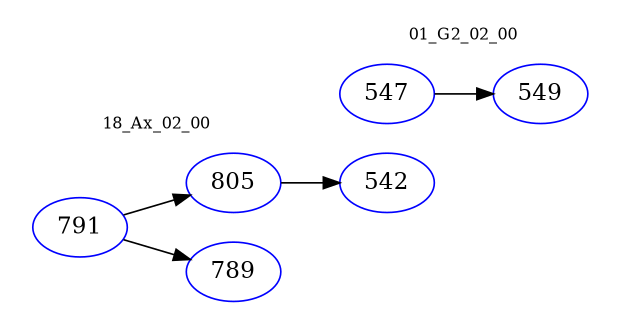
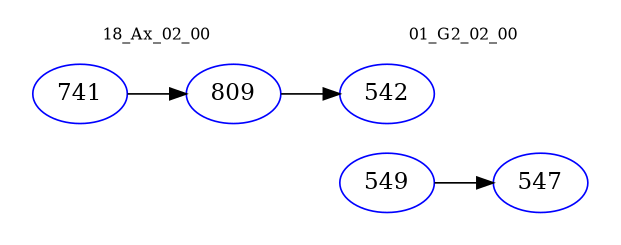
(456, 94) -> (456, 183)
(234, 183) -> (234, 94)
(80, 227) -> (80, 94)
(234, 272) -> none
